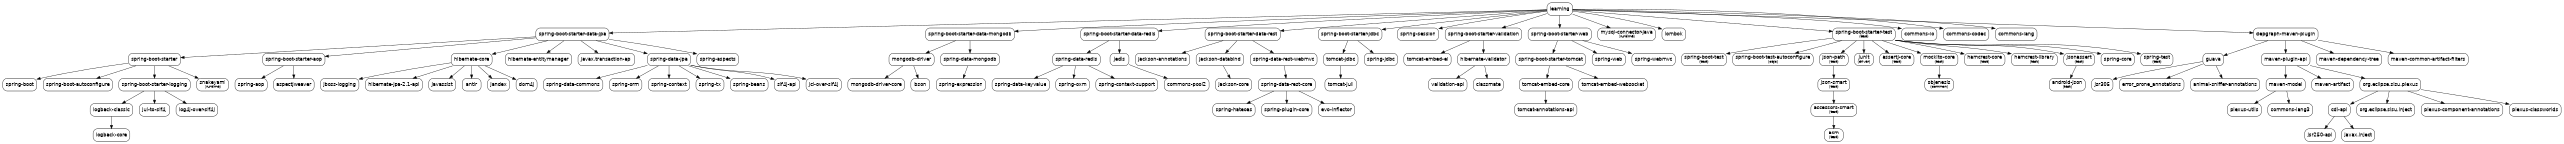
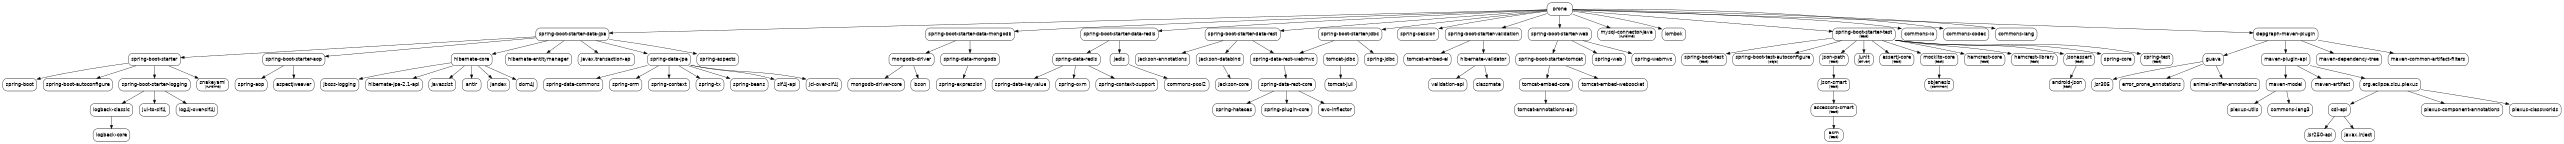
(1560, 9) -> (1560, 9)
(1346, 45) -> (1319, 46)
(2386, 110) -> none
